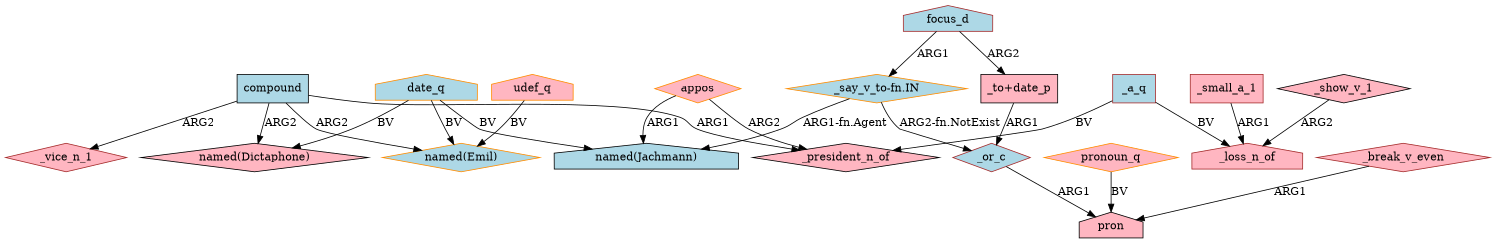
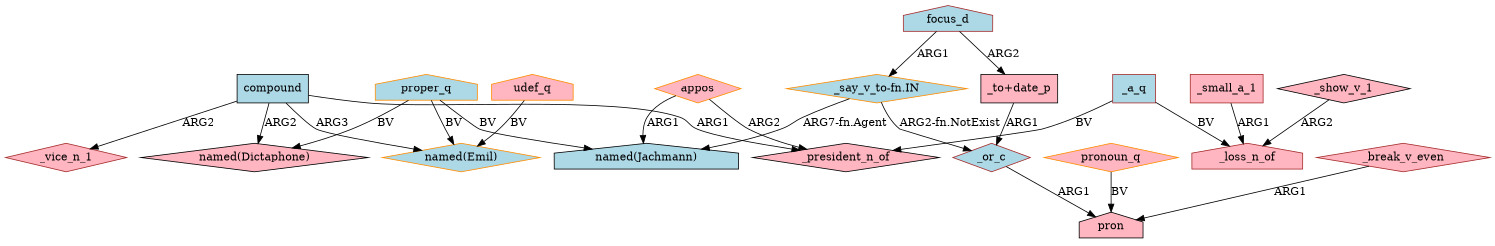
(426, 89) -> (426, 89)
(332, 123) -> (332, 123)
(845, 123) -> (845, 123)
